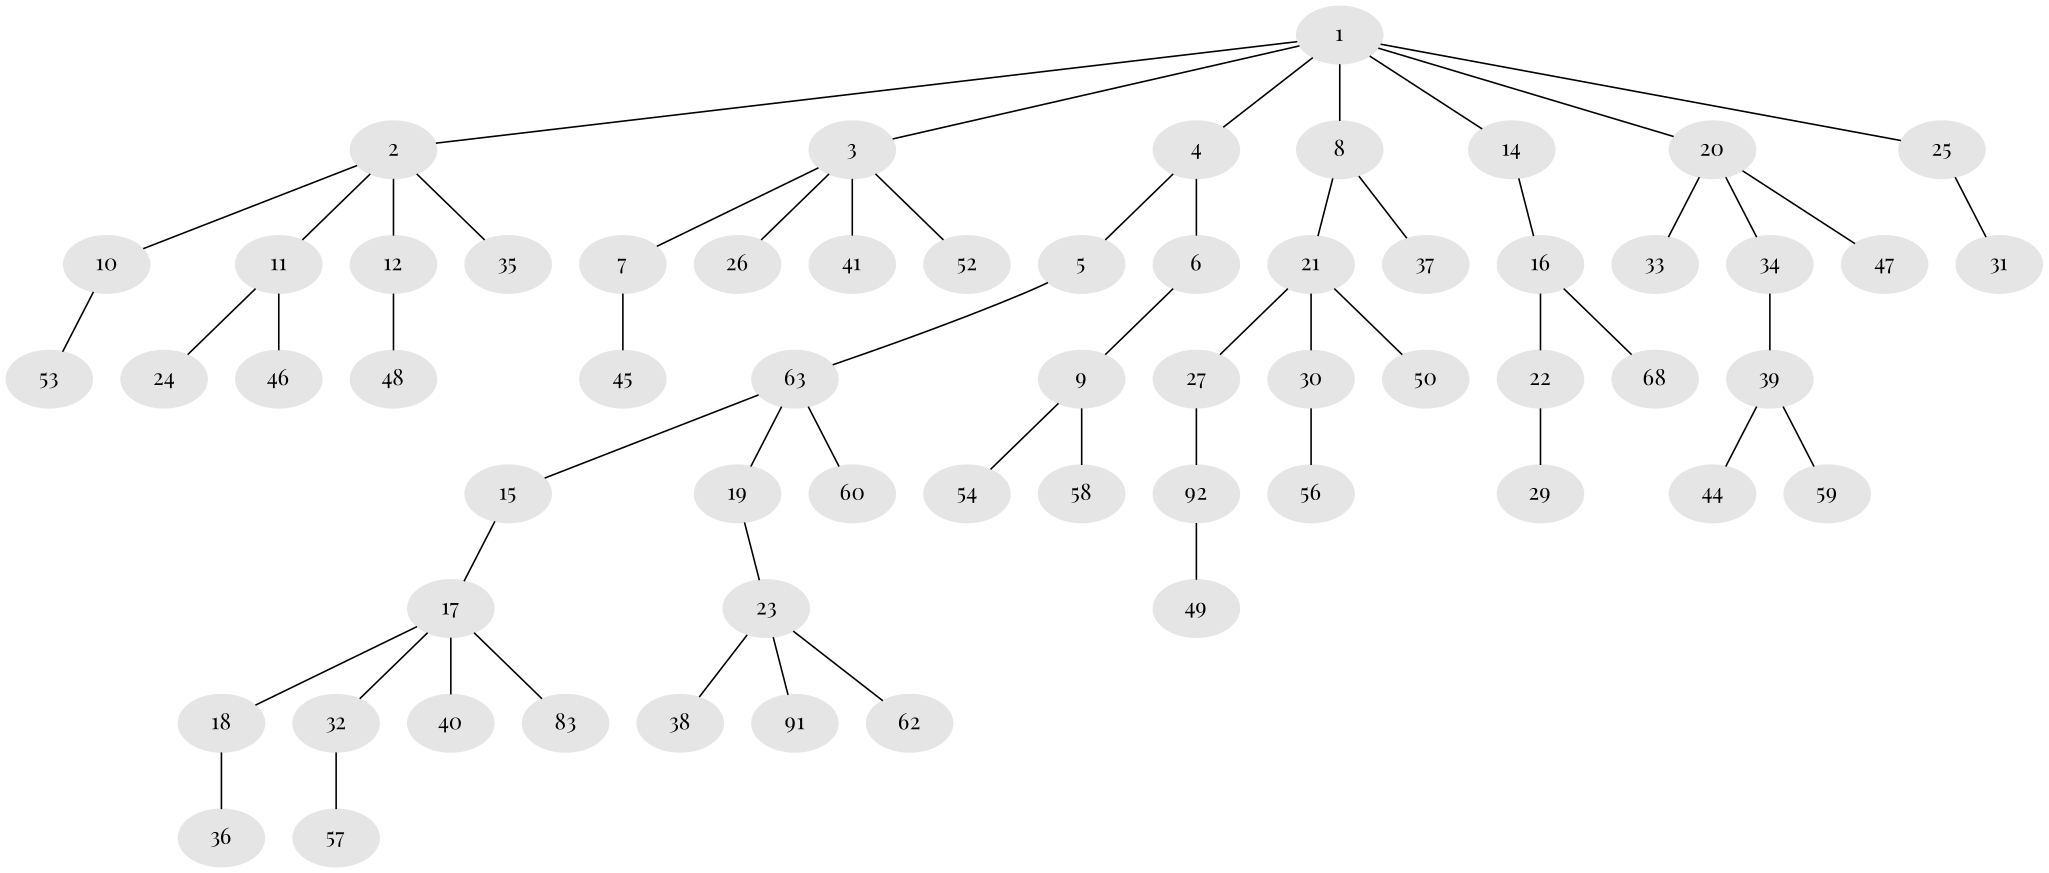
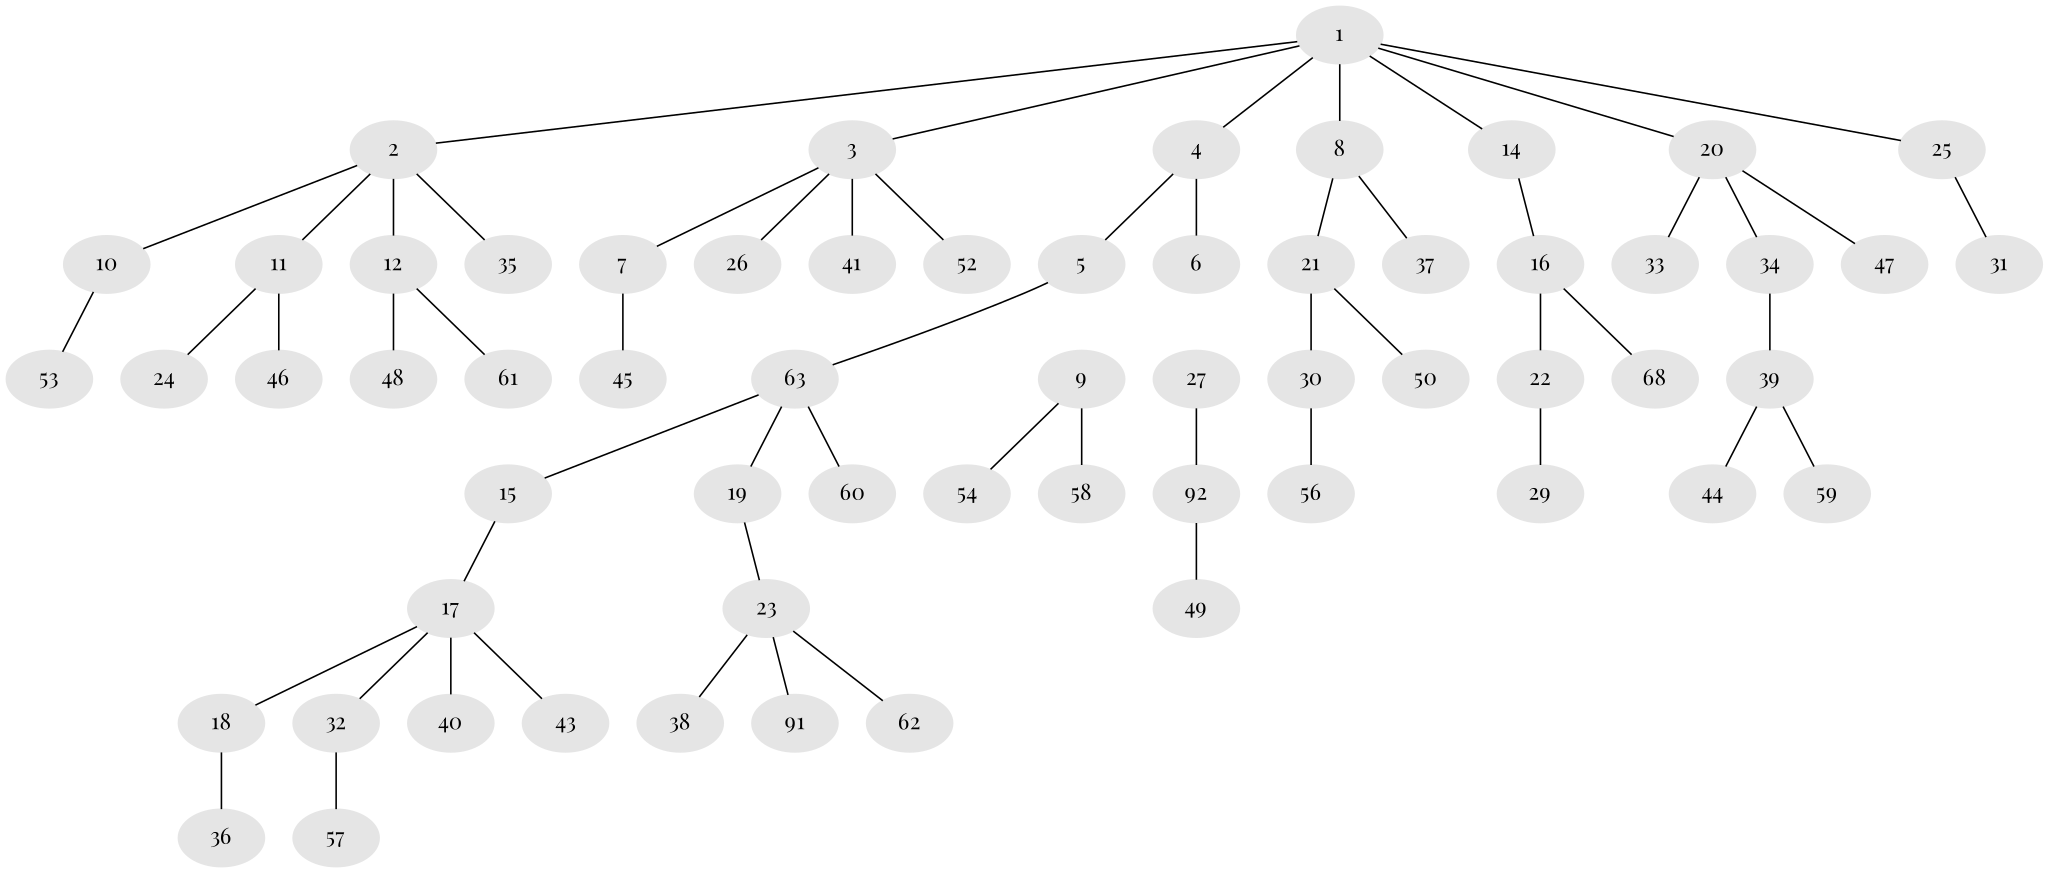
(1139, 322) -> none
(1254, 322) -> none
none -> (508, 379)
(566, 723) -> (566, 723)
